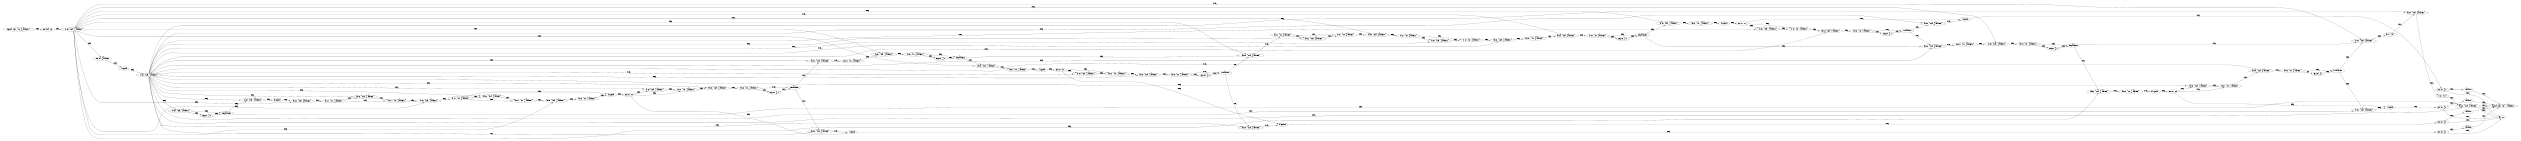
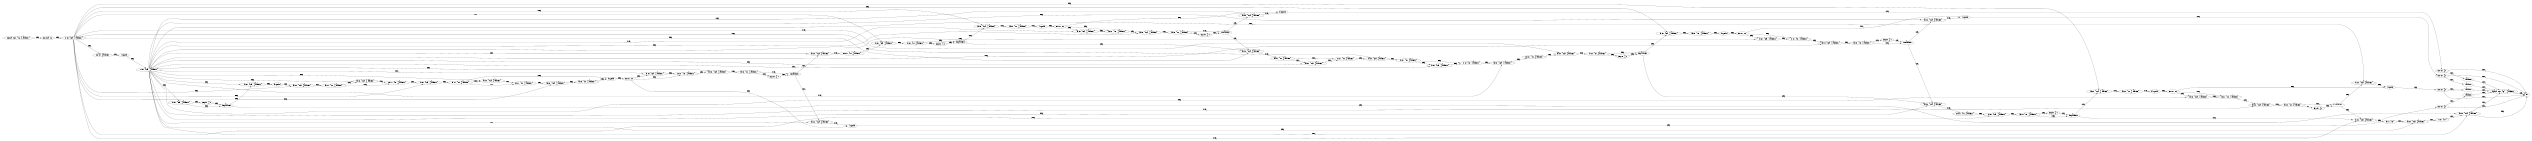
none -> (2518, 94)
